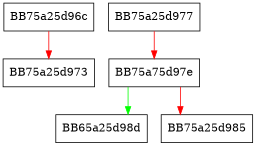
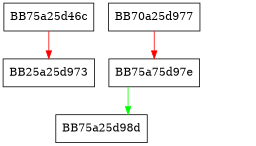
(49, 17) -> (49, 17)
(154, 17) -> (154, 17)
(49, 73) -> (49, 73)
(102, 129) -> (102, 129)
(207, 129) -> none
